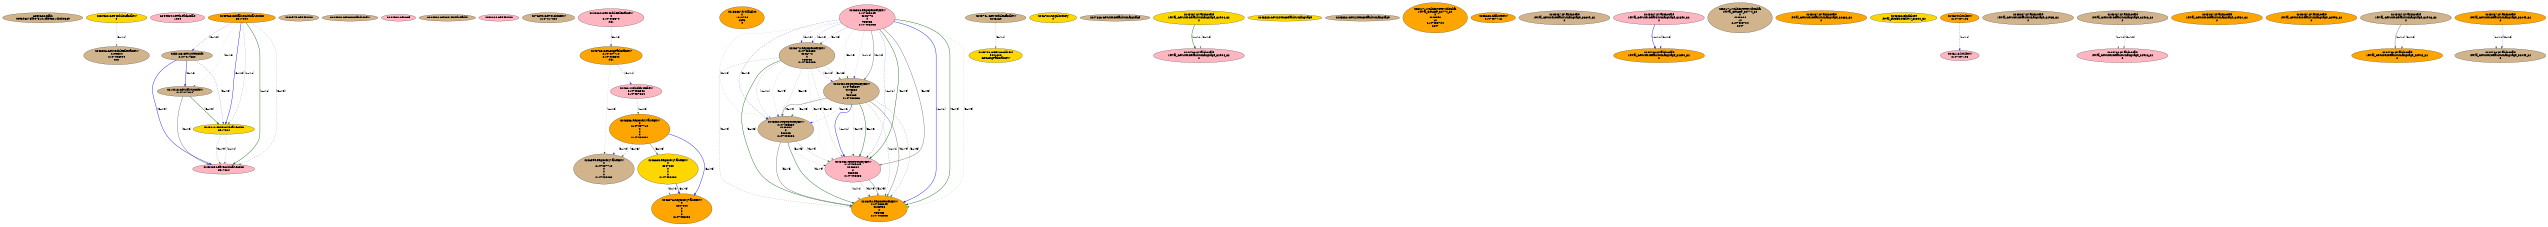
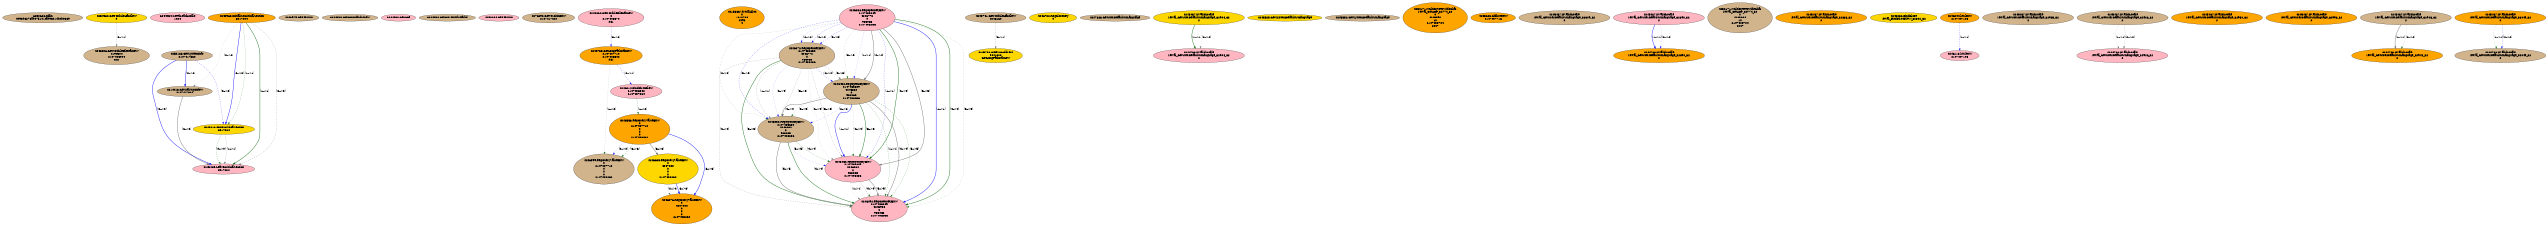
(212, 34) -> none
(204, 110) -> none
(879, 209) -> (879, 209)
